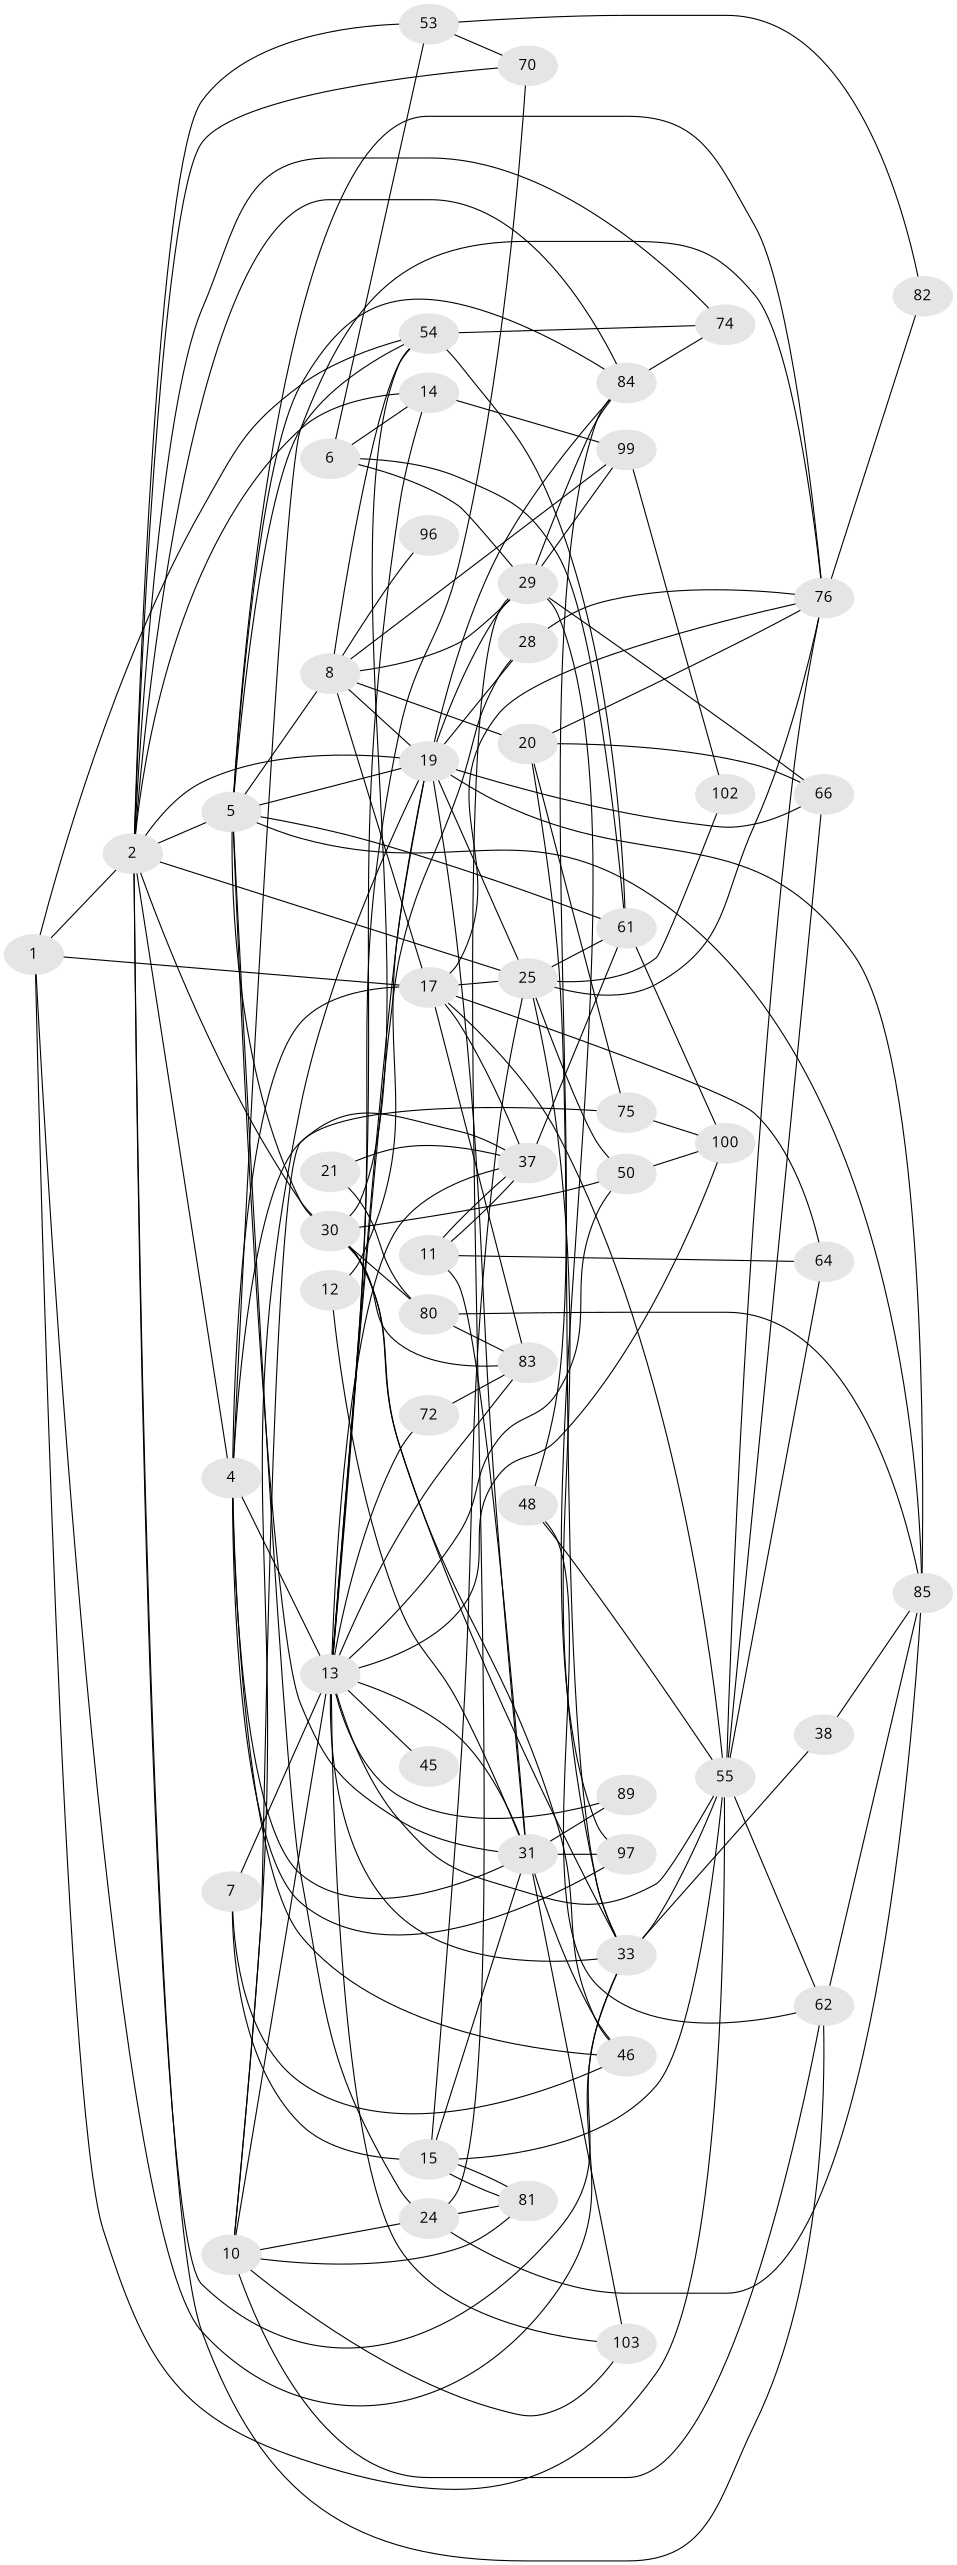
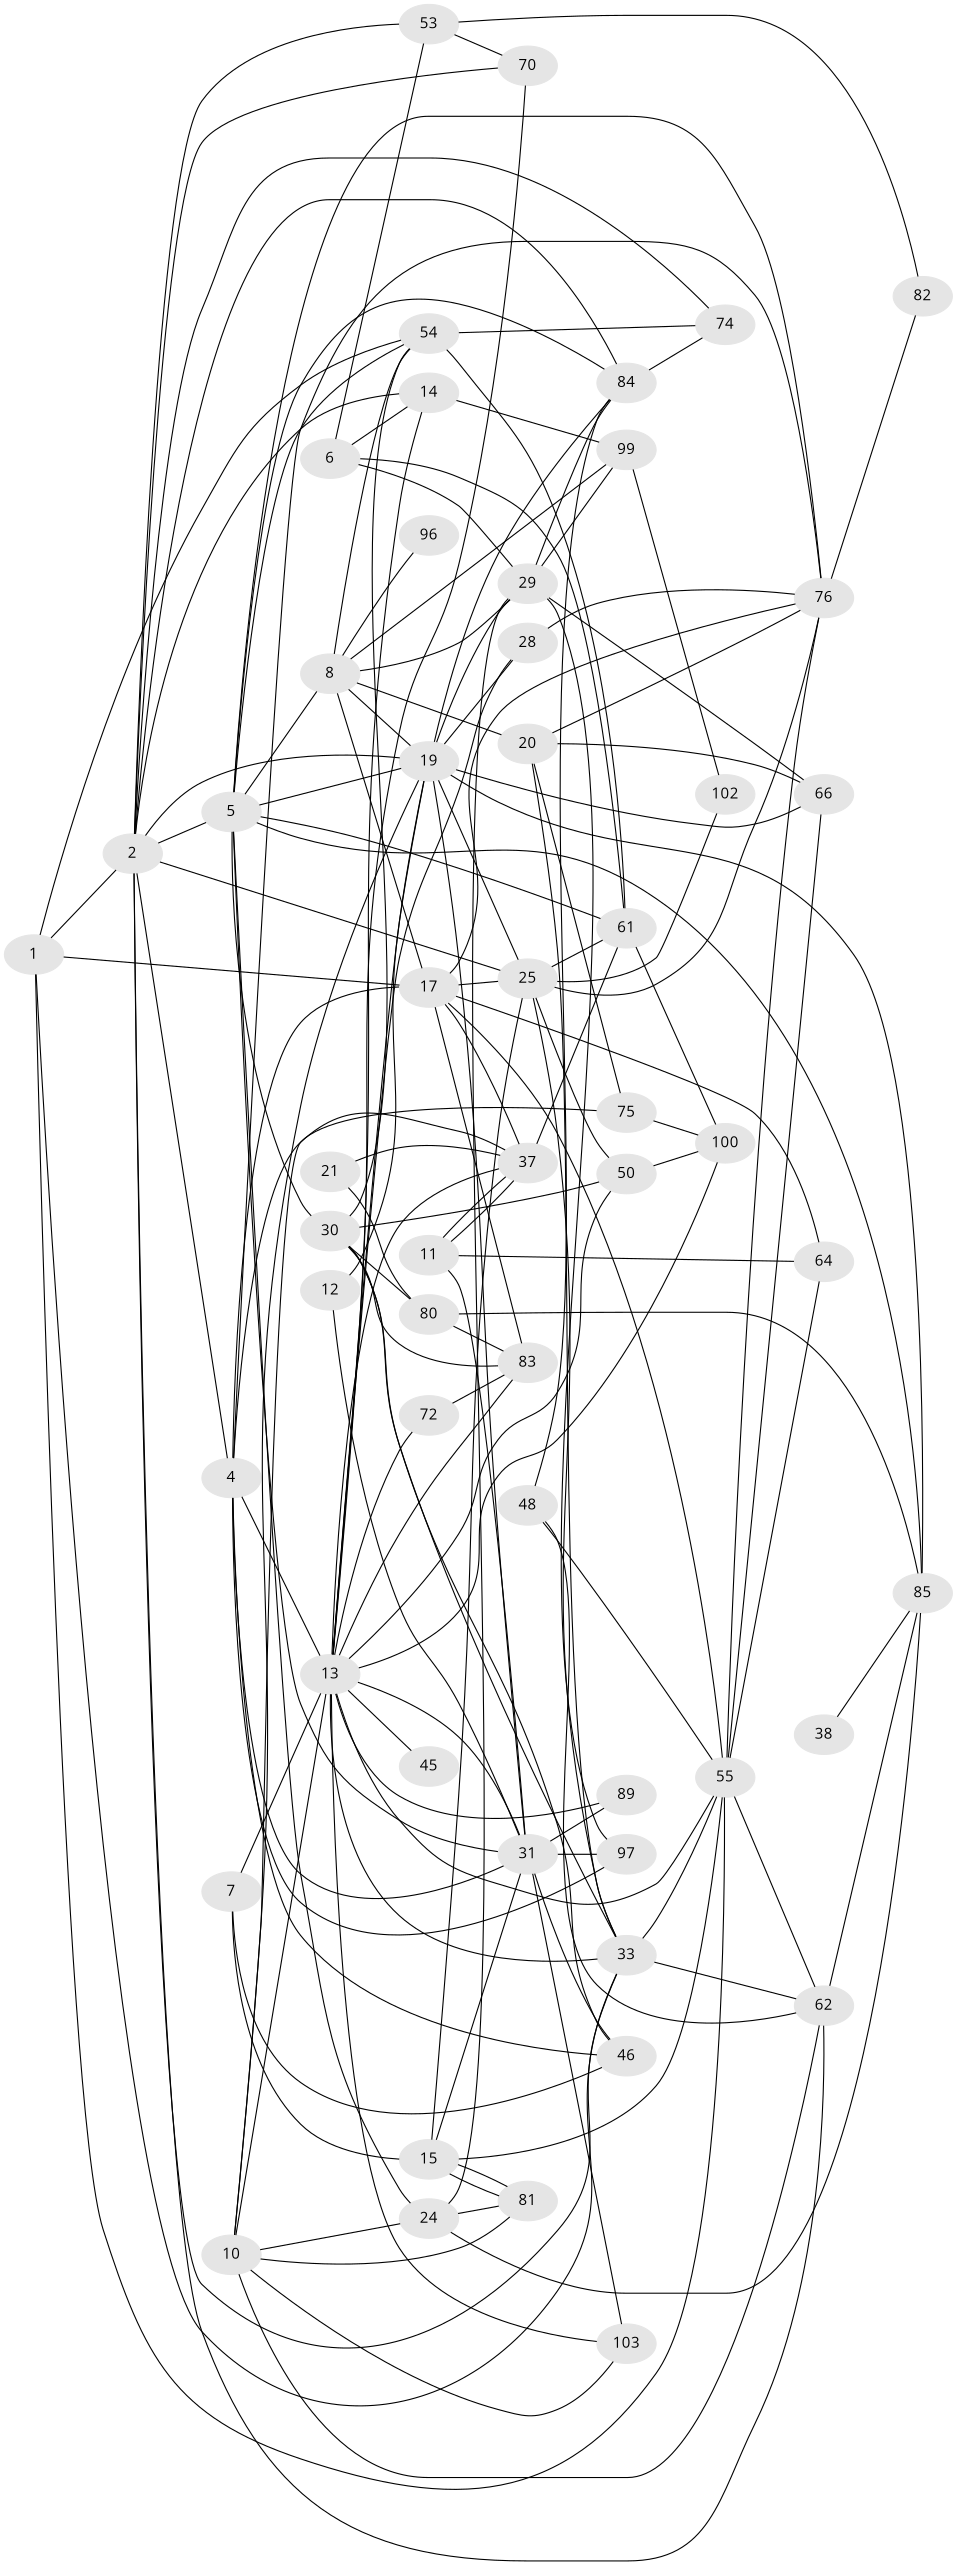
(215, 1050) -> none
(734, 1836) -> (729, 1981)
